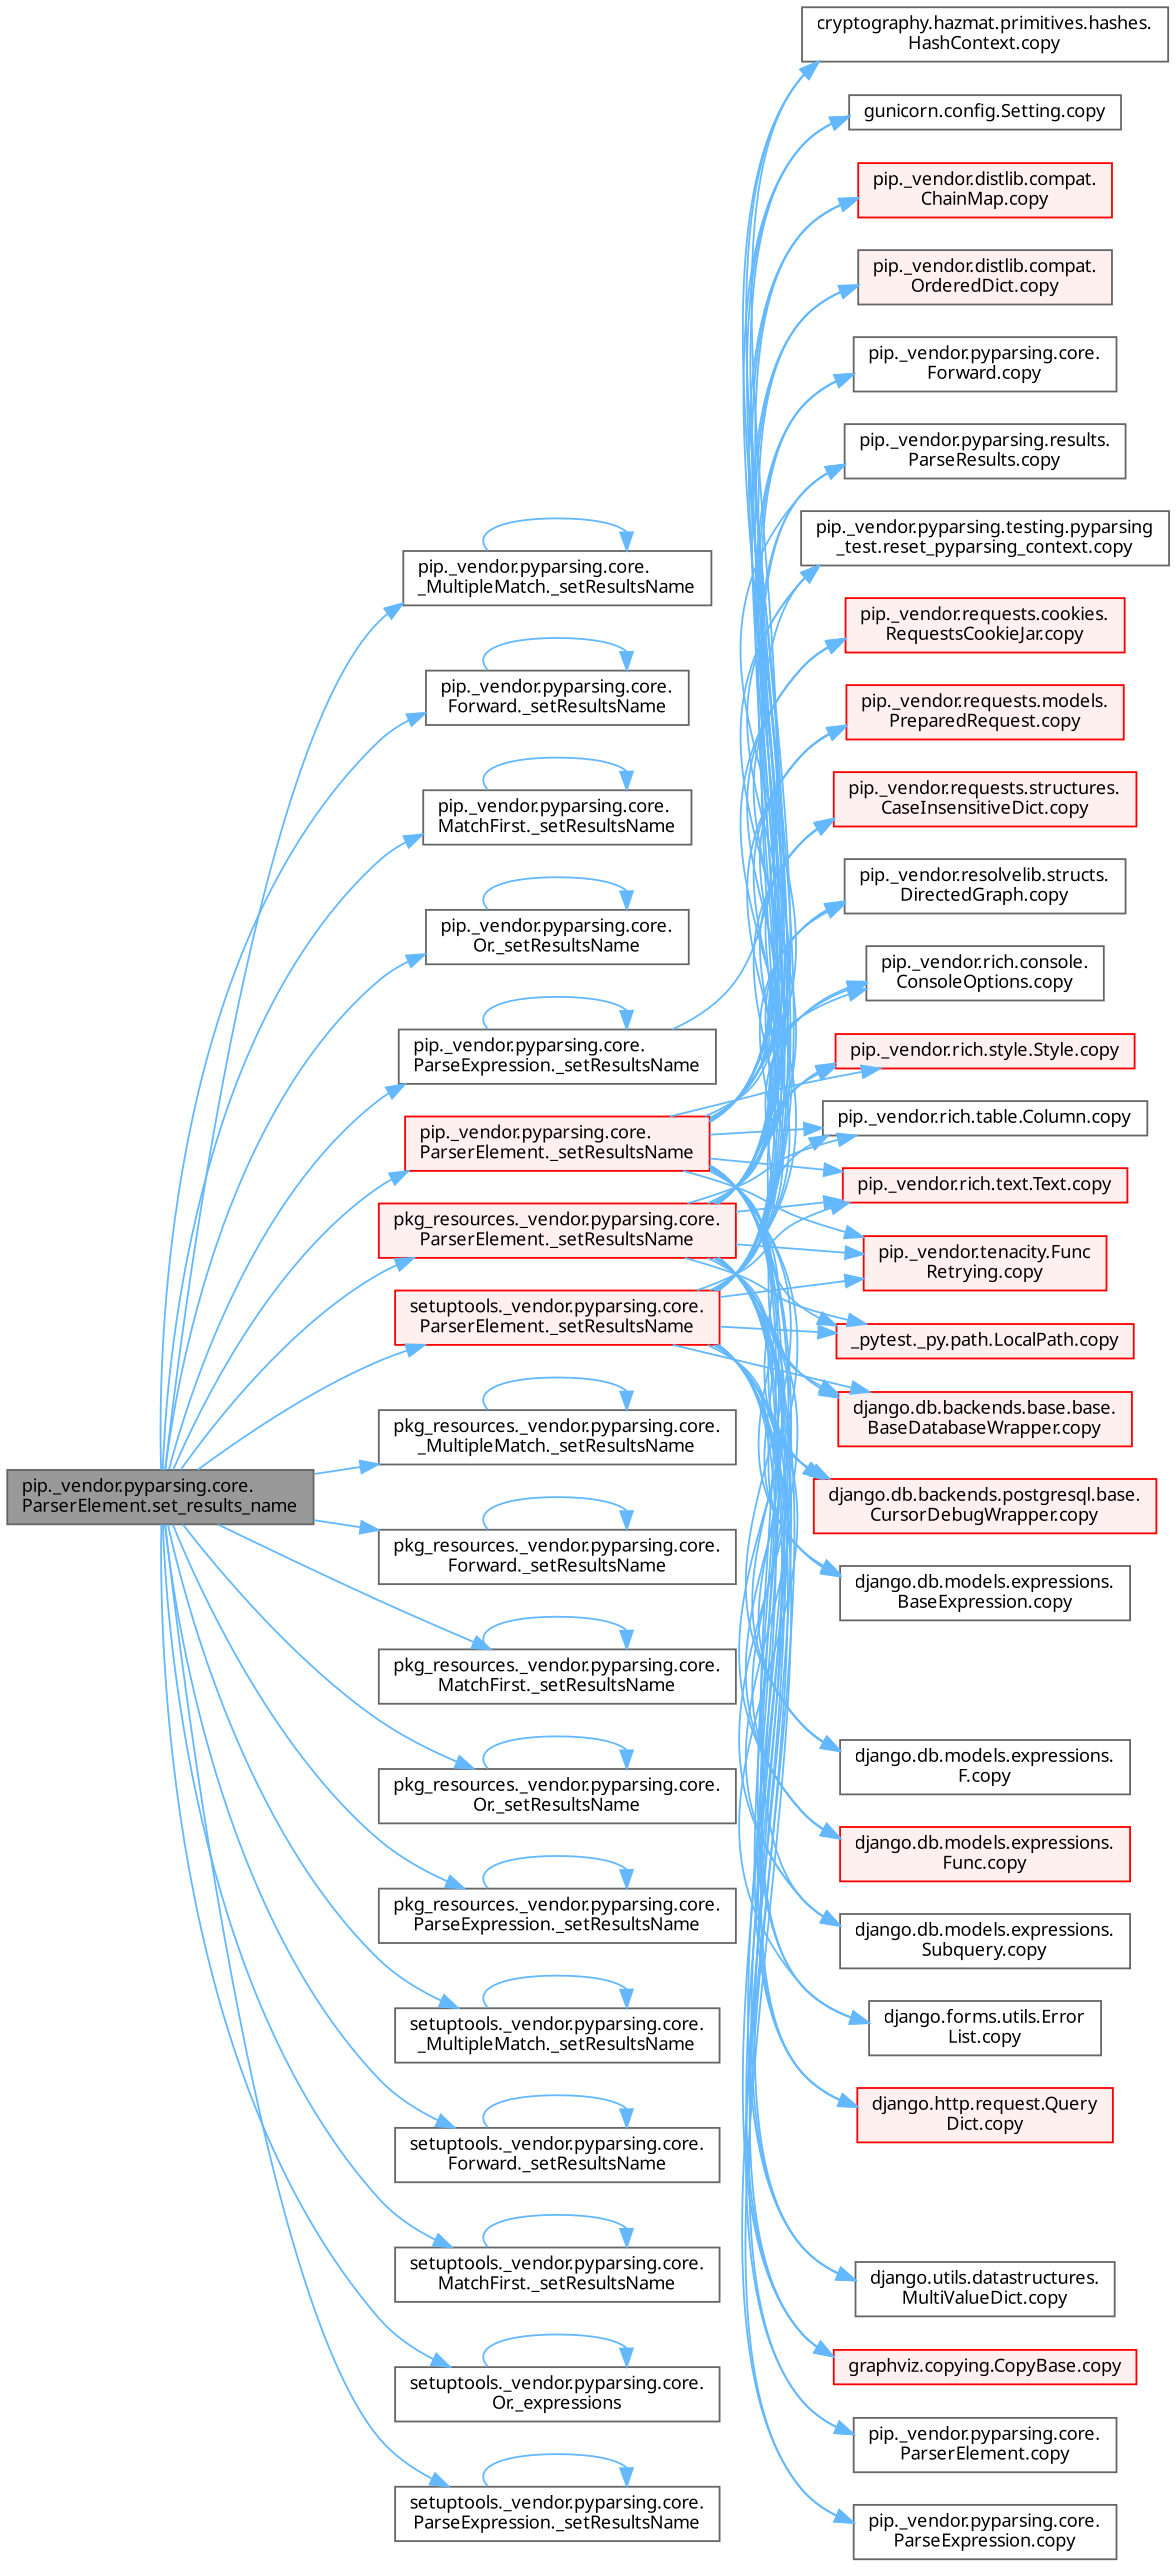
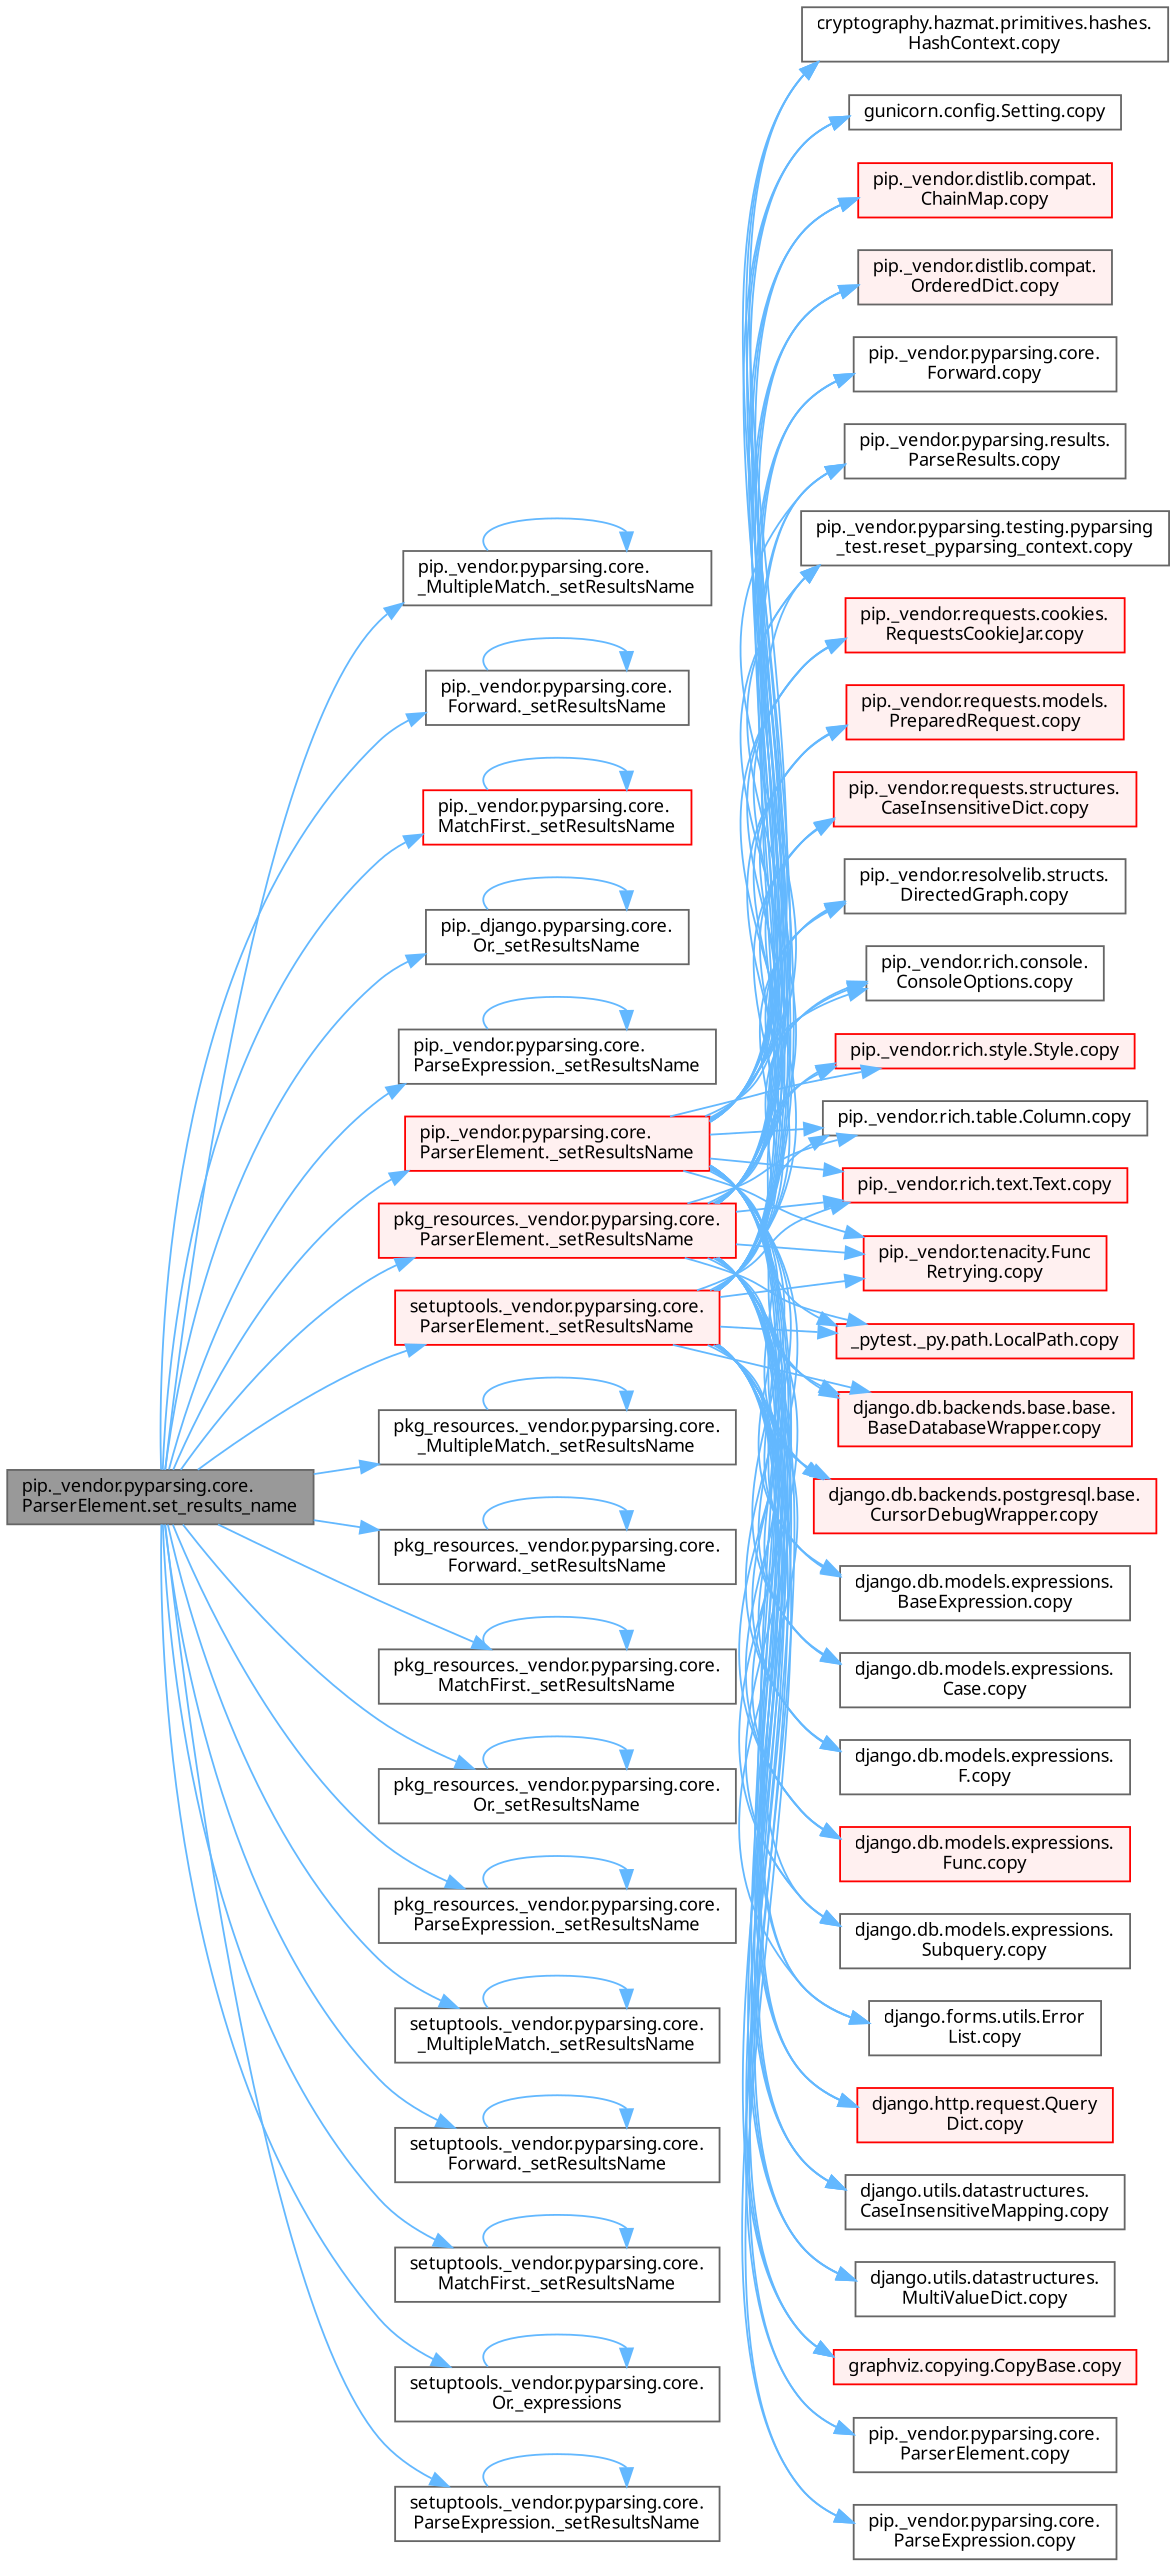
(766, 566) -> (770, 604)
(557, 817) -> (557, 817)
(557, 937) -> (557, 937)
none -> (985, 1680)
none -> (985, 2202)
